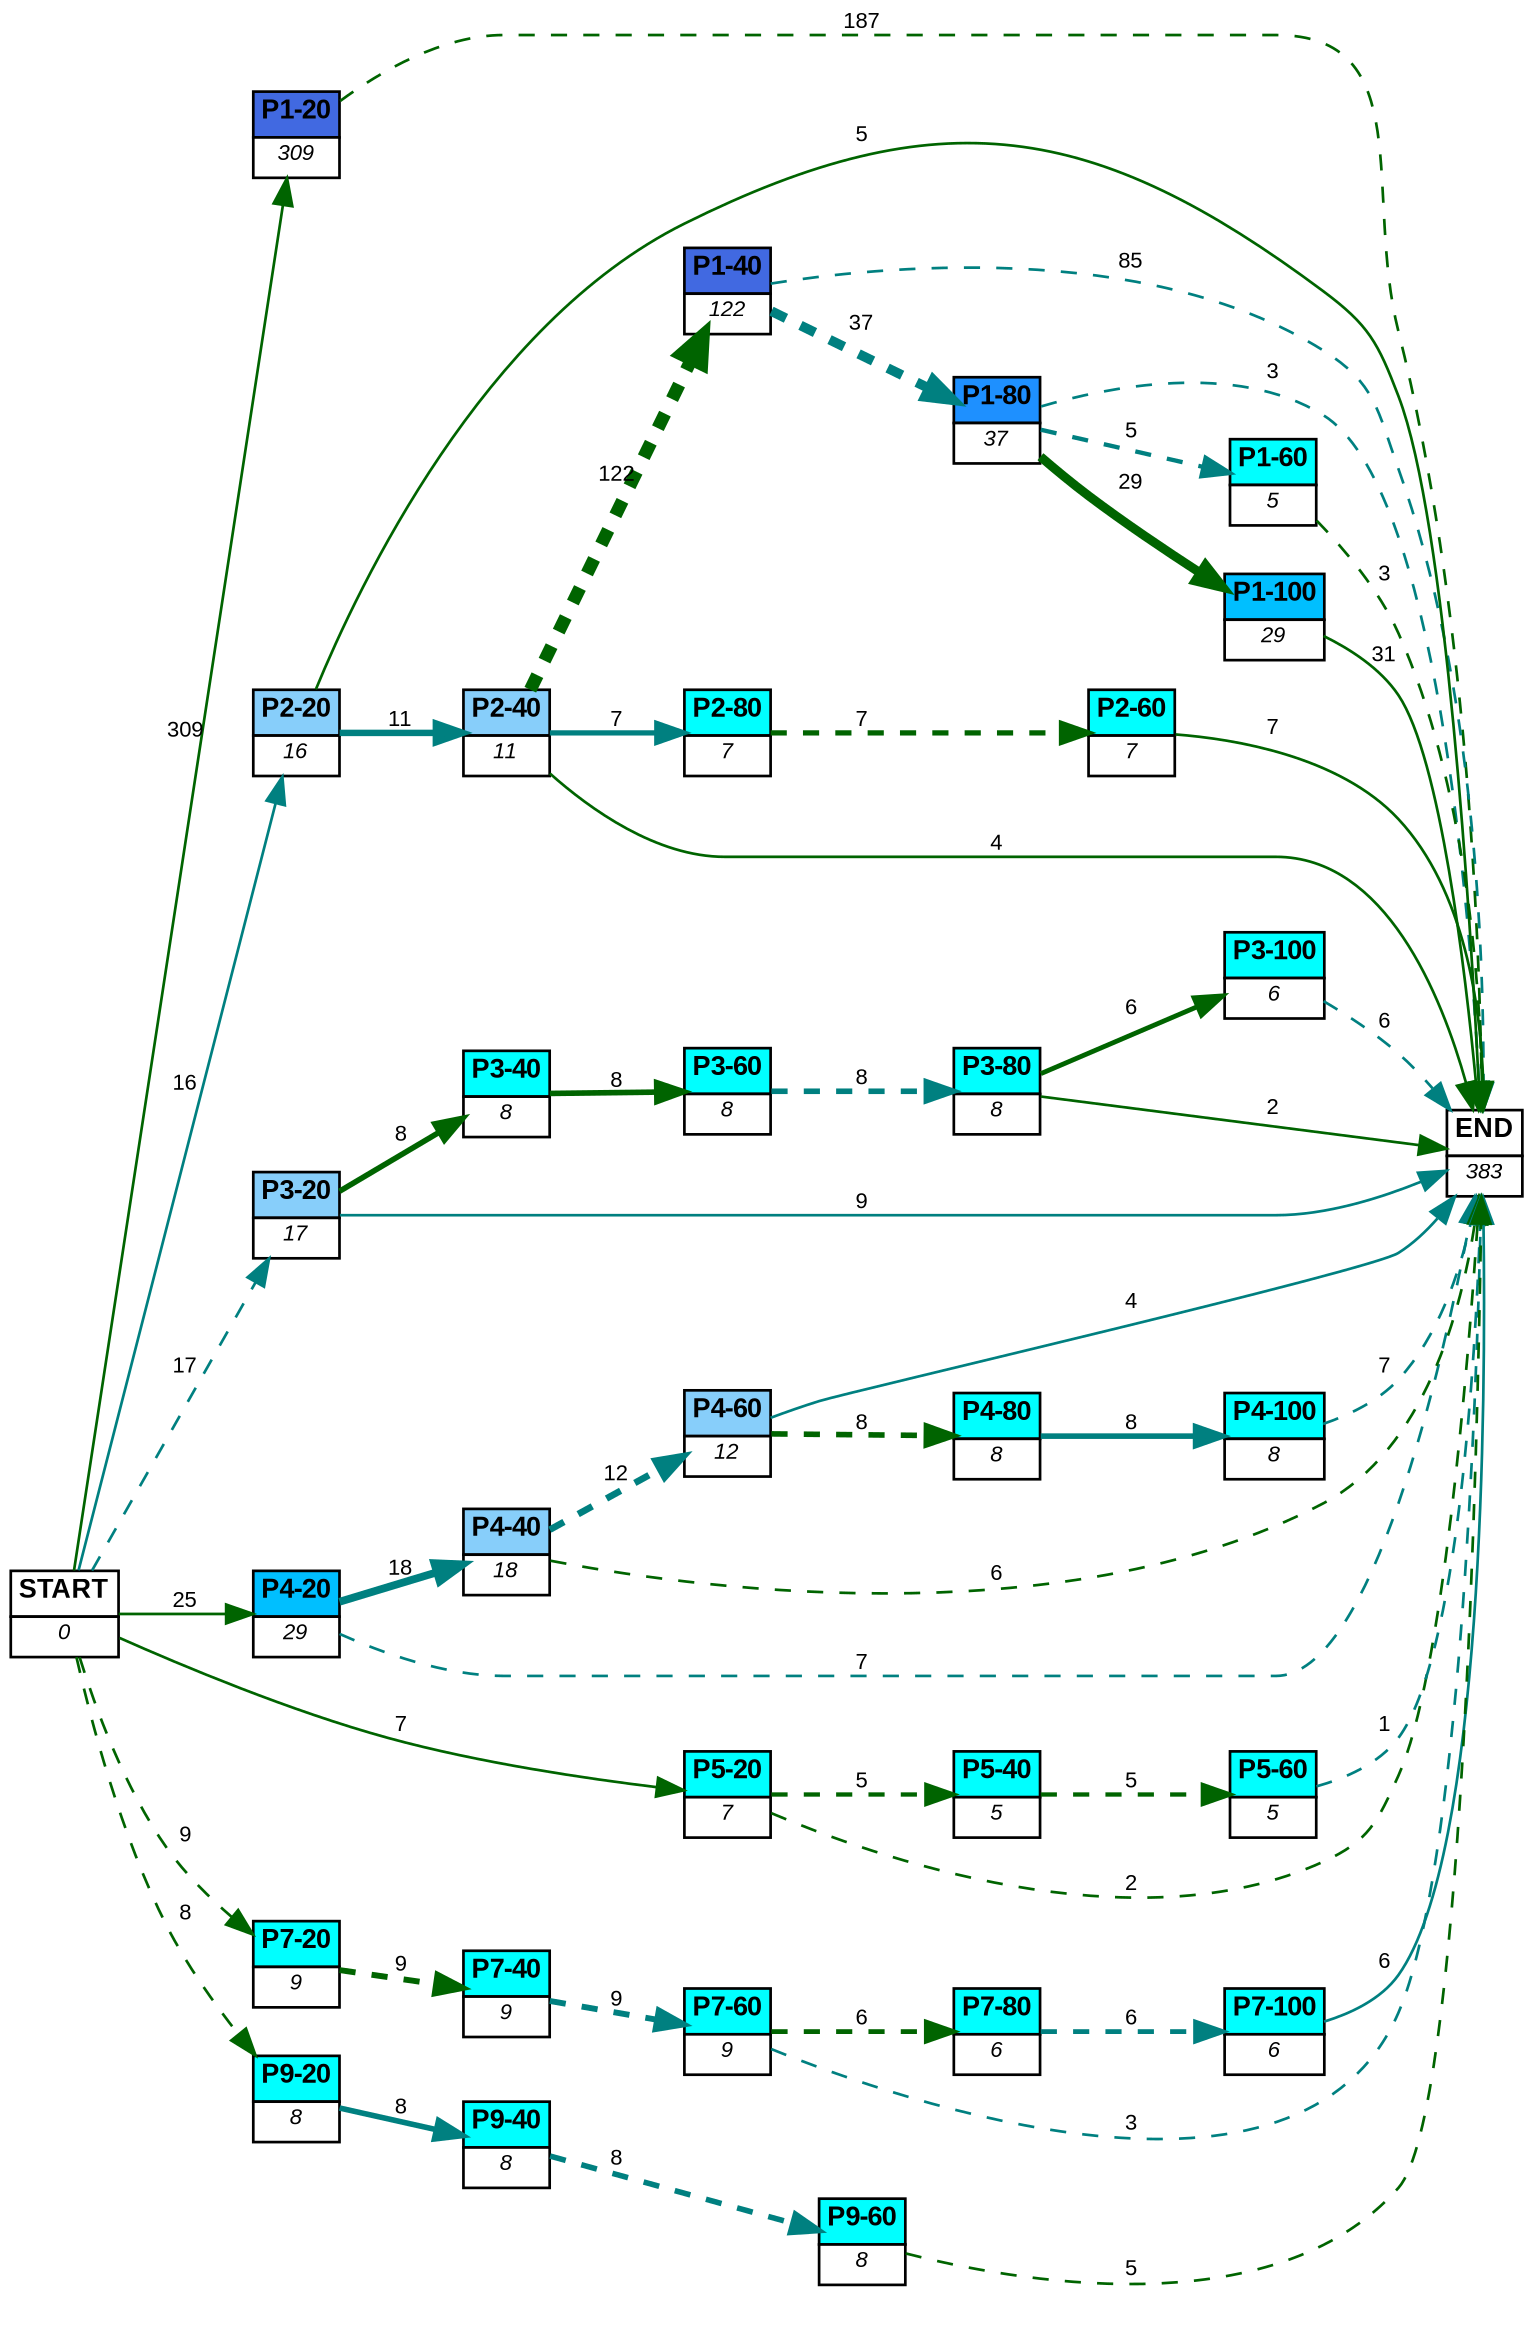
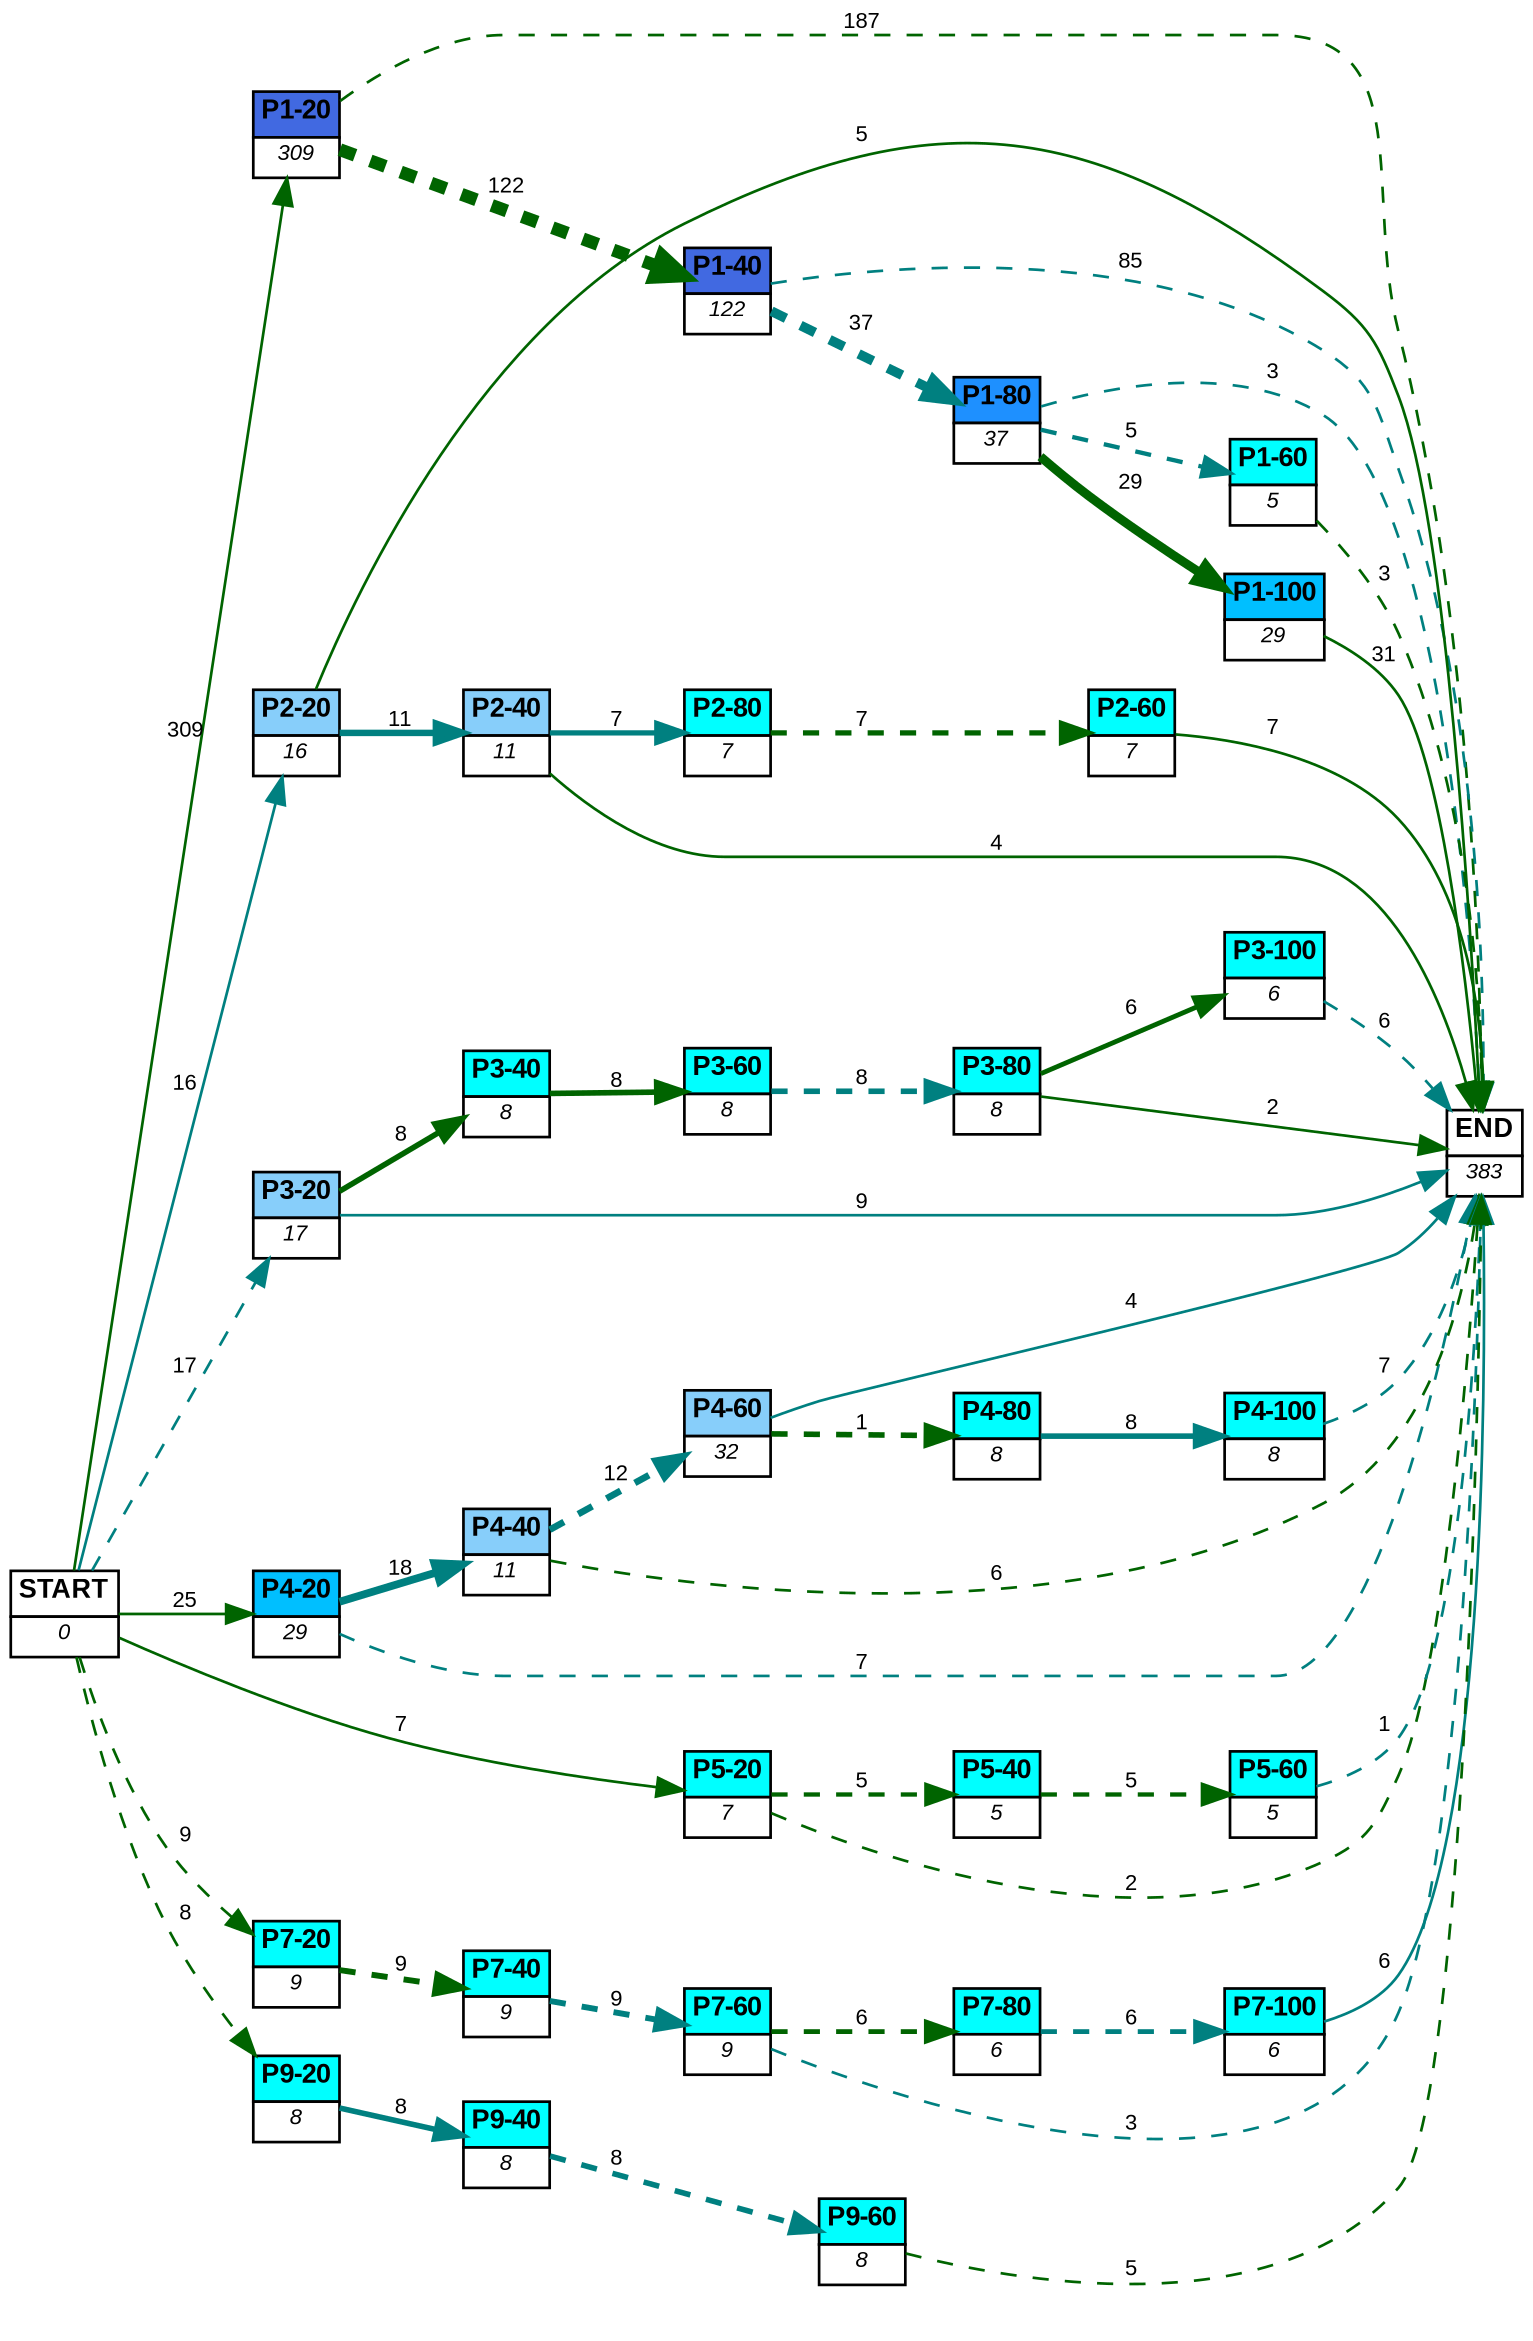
(611, 525) -> (499, 208)
(862, 1424) -> (862, 1424)
(728, 1452) -> (728, 1452)
(507, 1571) -> (507, 1571)
